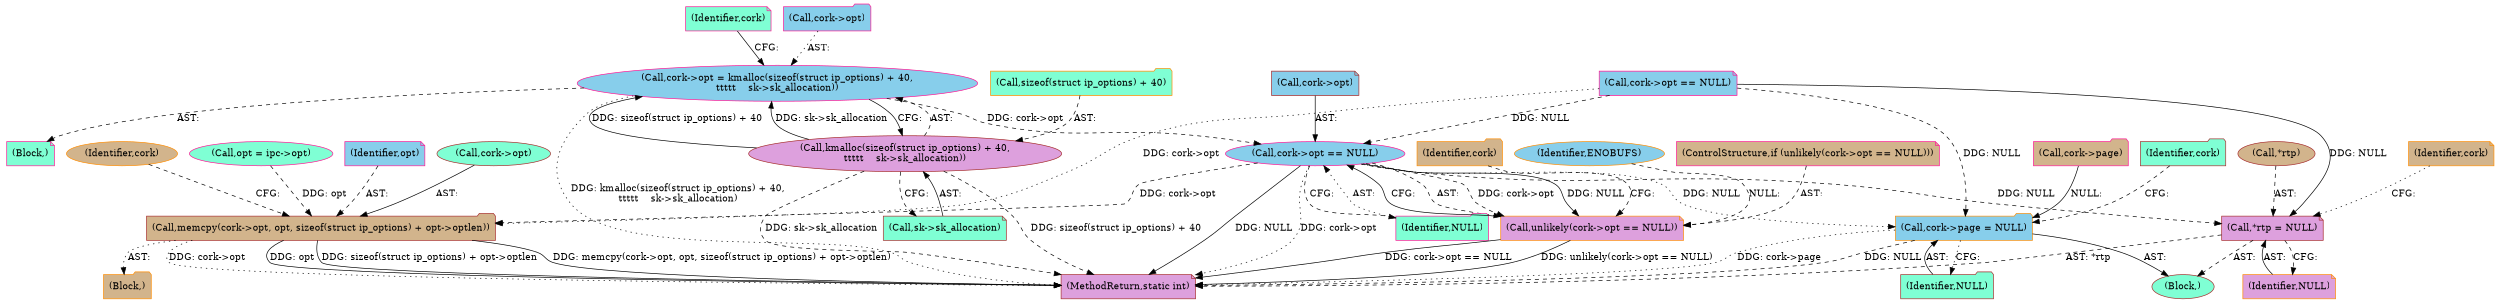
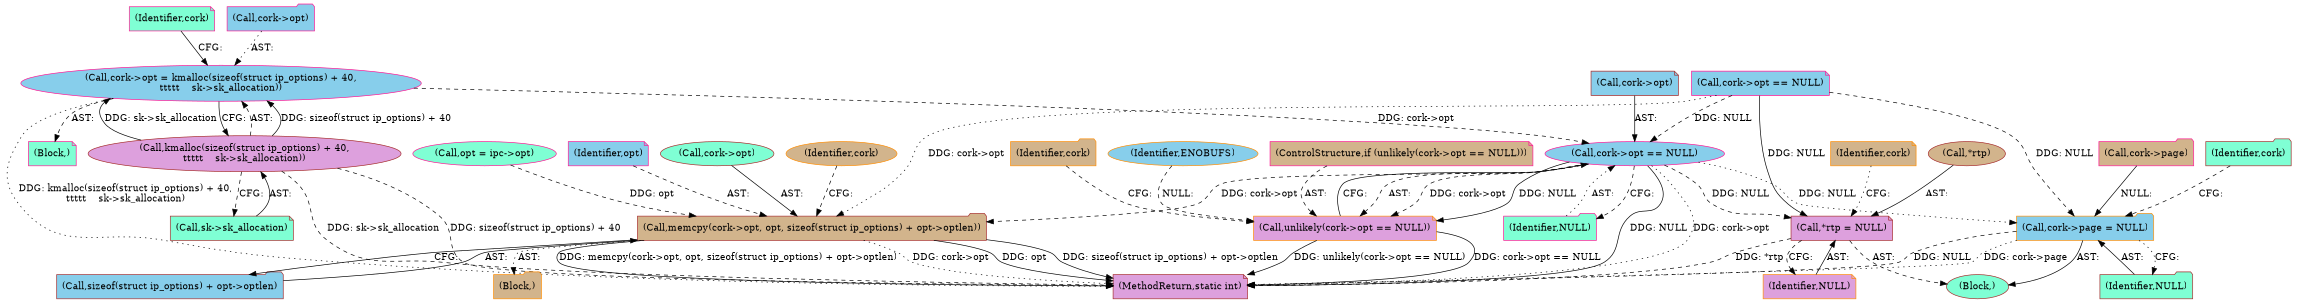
(1081, 83) -> none
(2275, 187) -> (1917, 191)
(2089, 257) -> (1760, 257)
none -> (170, 287)
